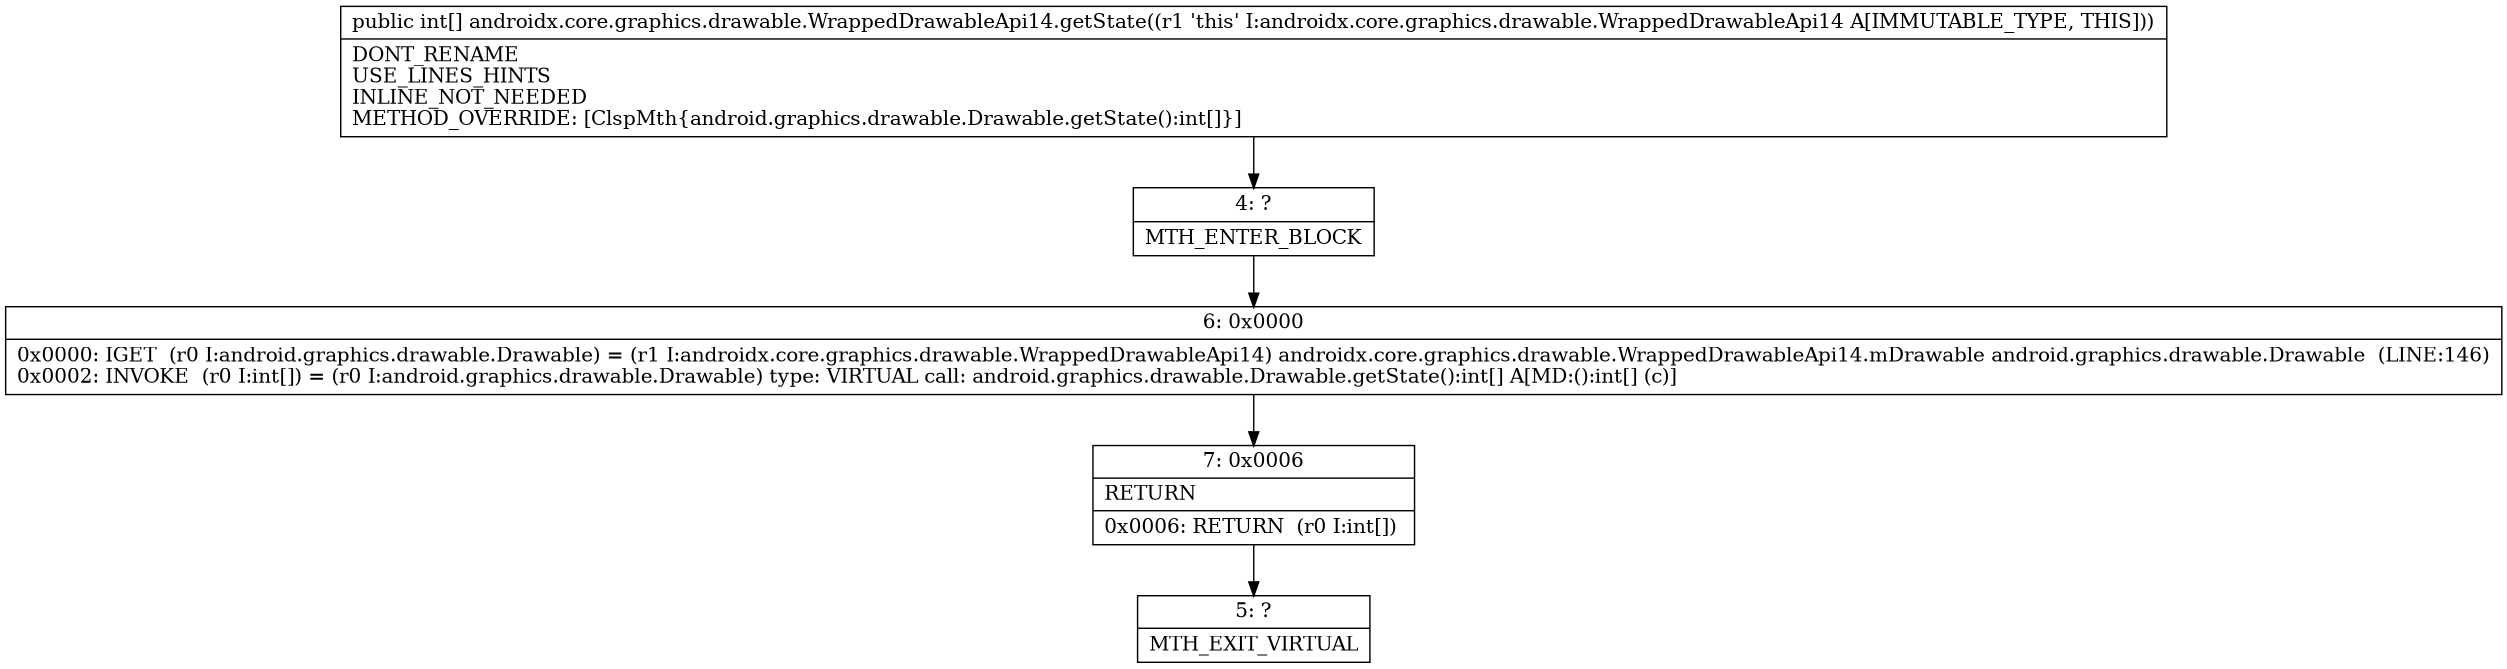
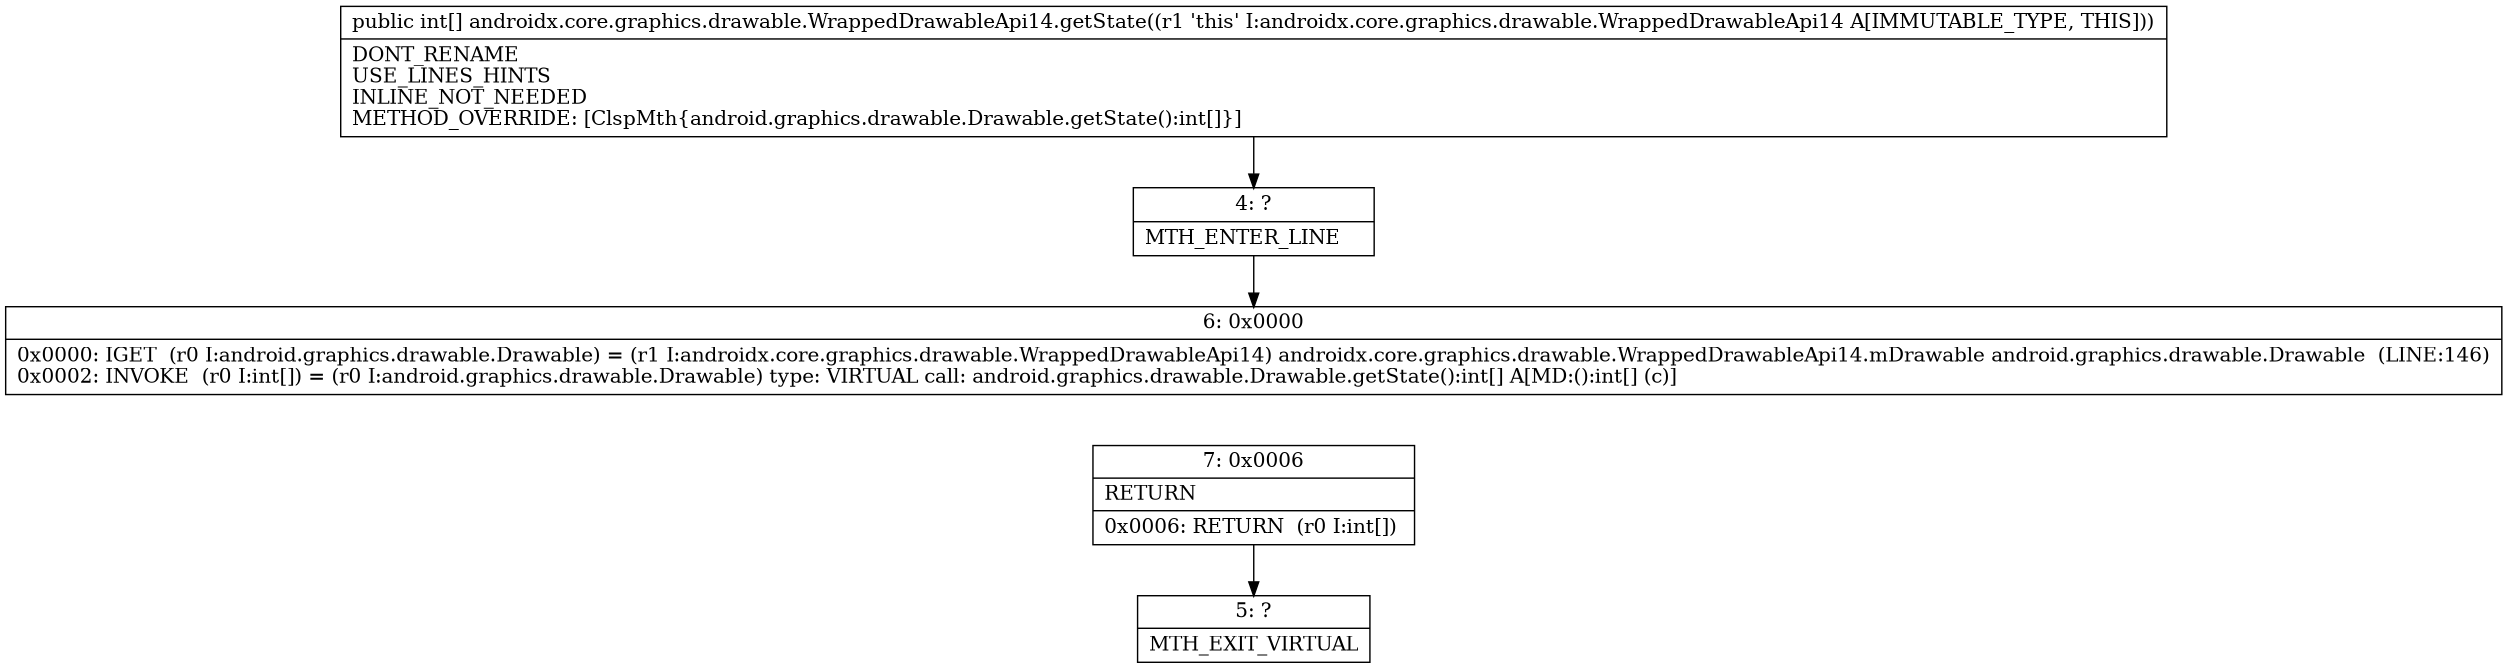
(1254, 238) -> (1243, 238)
(1254, 413) -> none
